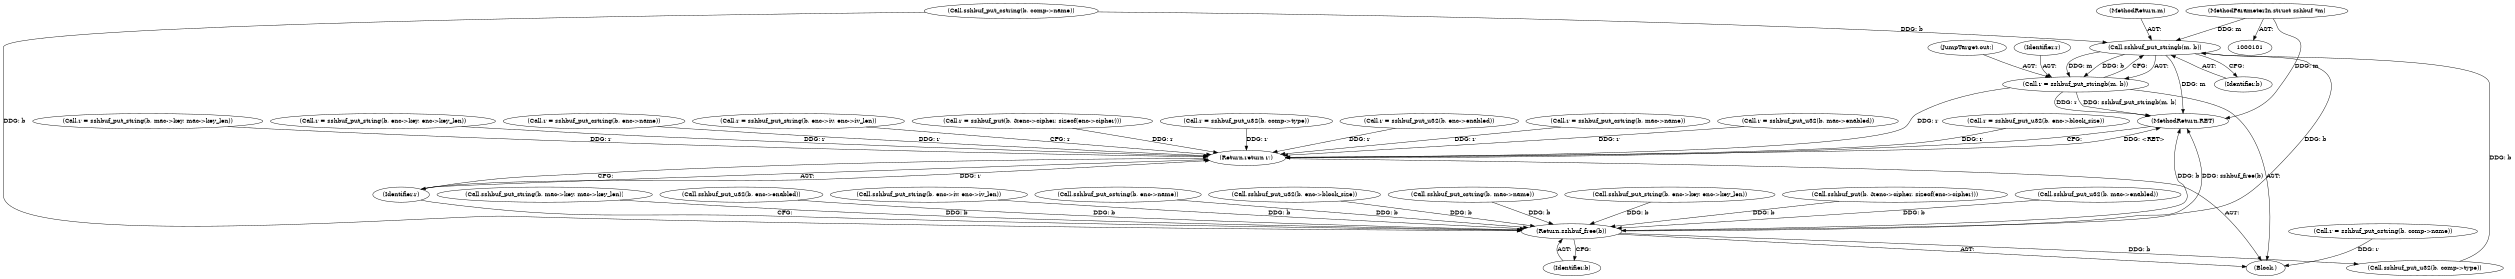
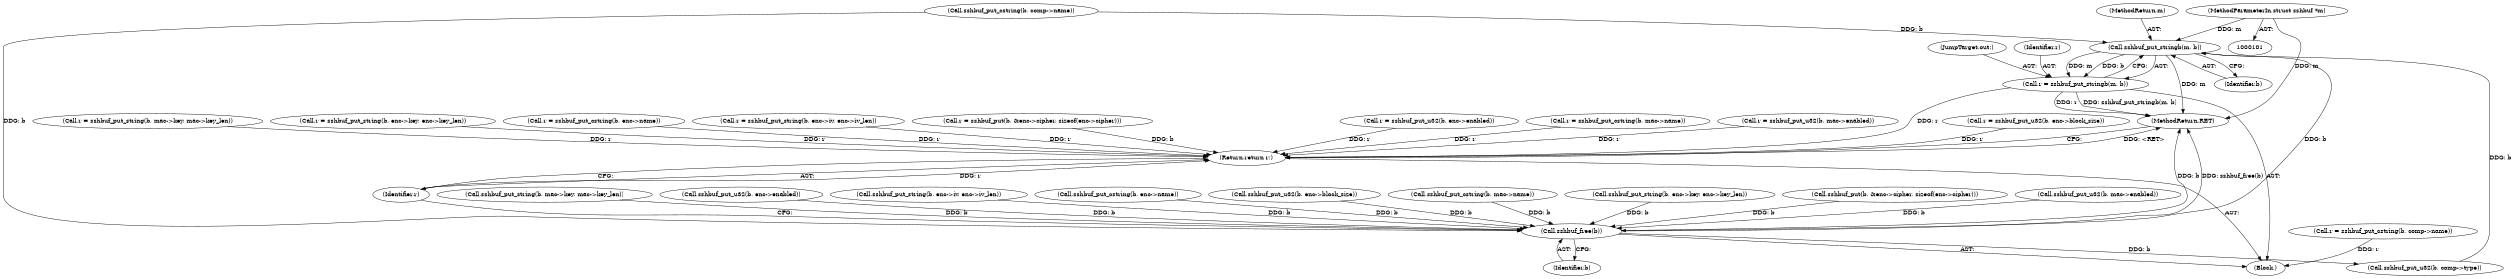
(1246, 121) -> none
(1060, 140) -> (1060, 140)
(1163, 140) -> (1163, 140)
(1572, 231) -> (1572, 231)
